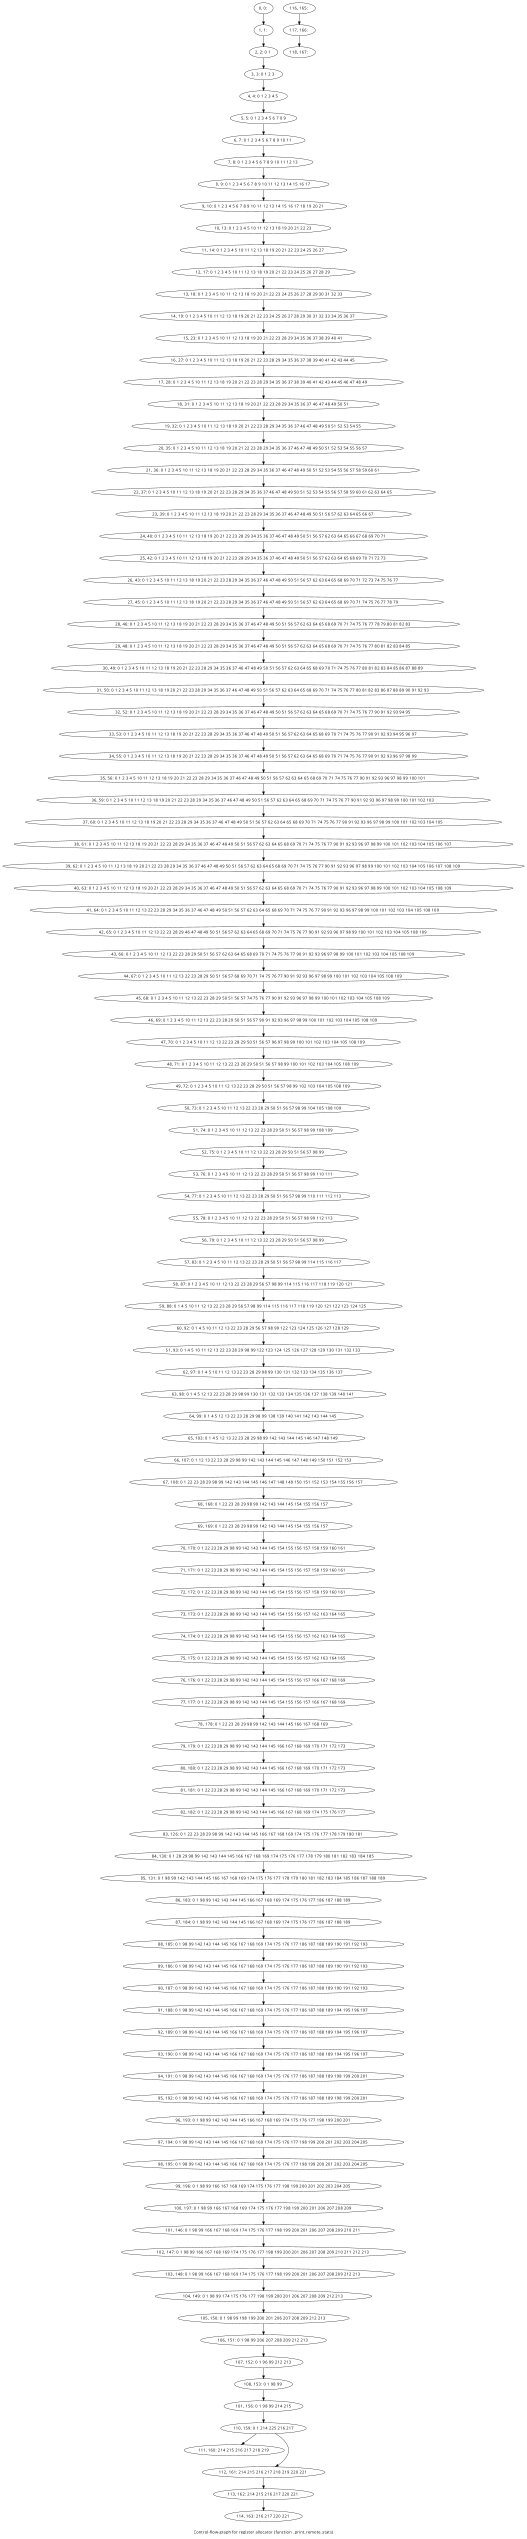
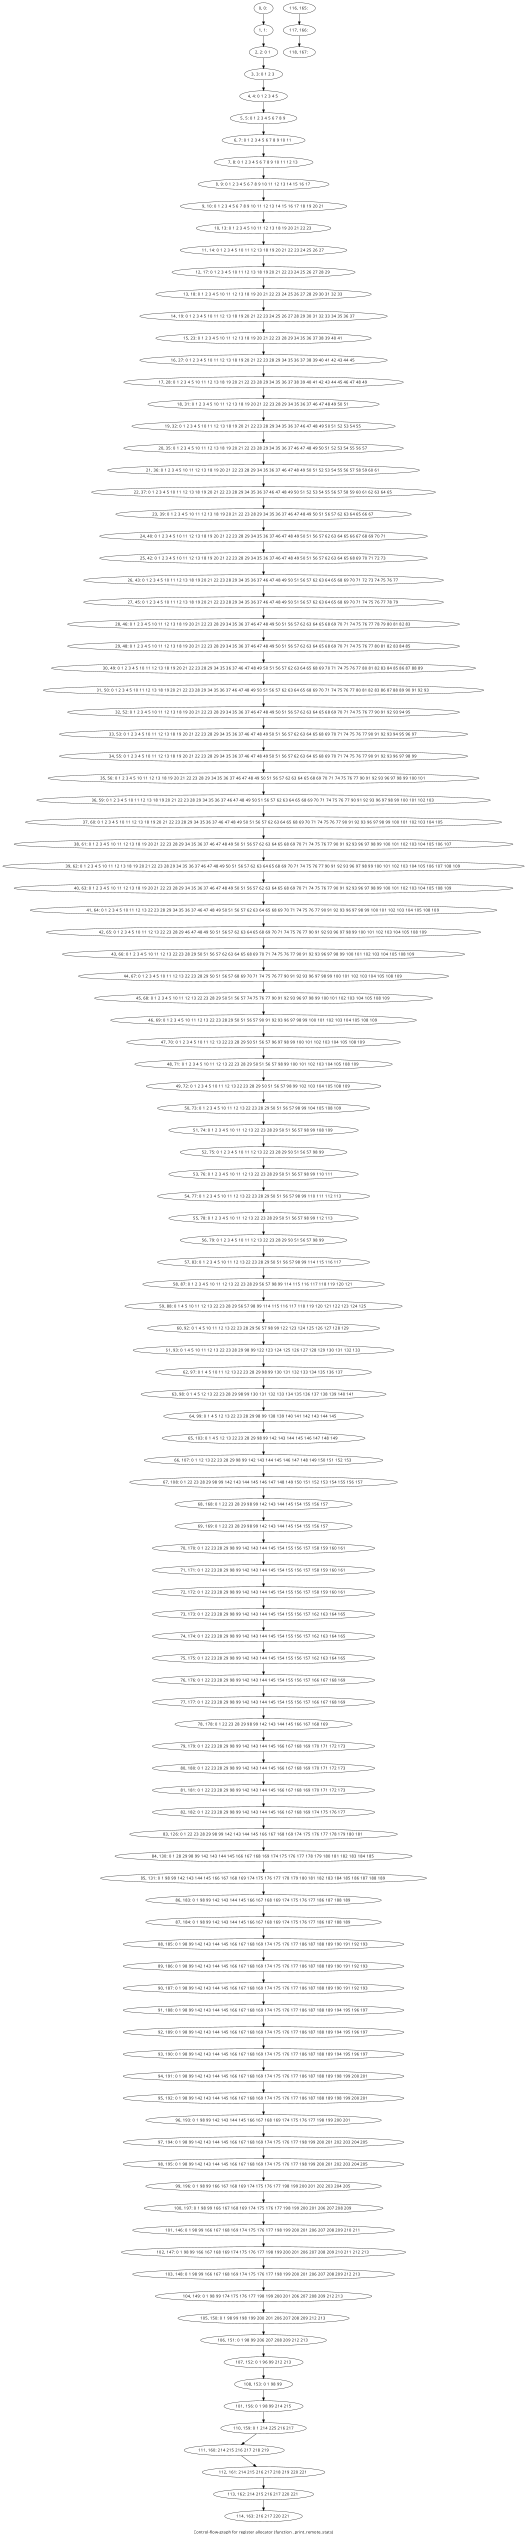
(264, 118) -> (264, 118)
(289, 2449) -> (248, 2460)
